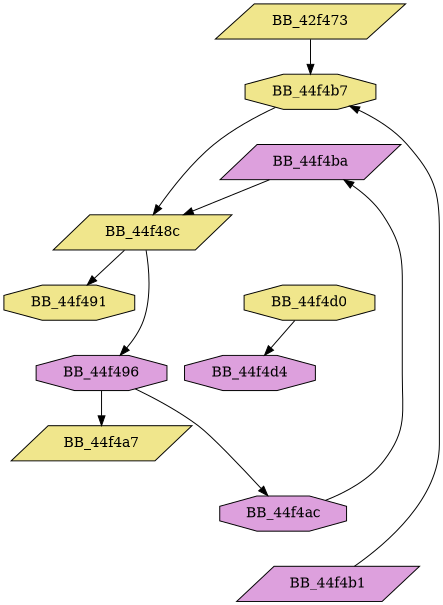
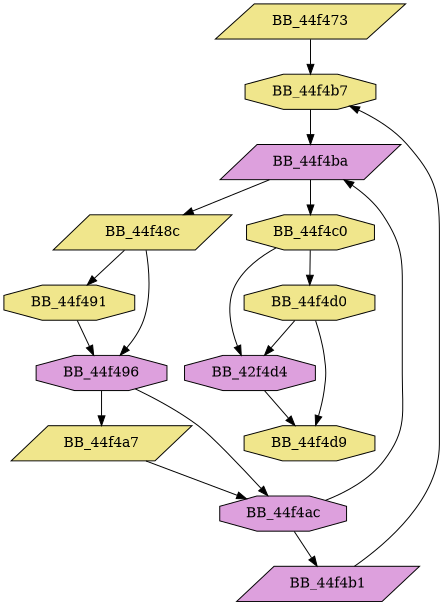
(310, 21) -> (310, 21)
(210, 148) -> (310, 122)
none -> (310, 232)
none -> (83, 333)
(250, 373) -> (250, 373)
none -> (310, 443)
none -> (192, 478)
none -> (303, 545)
